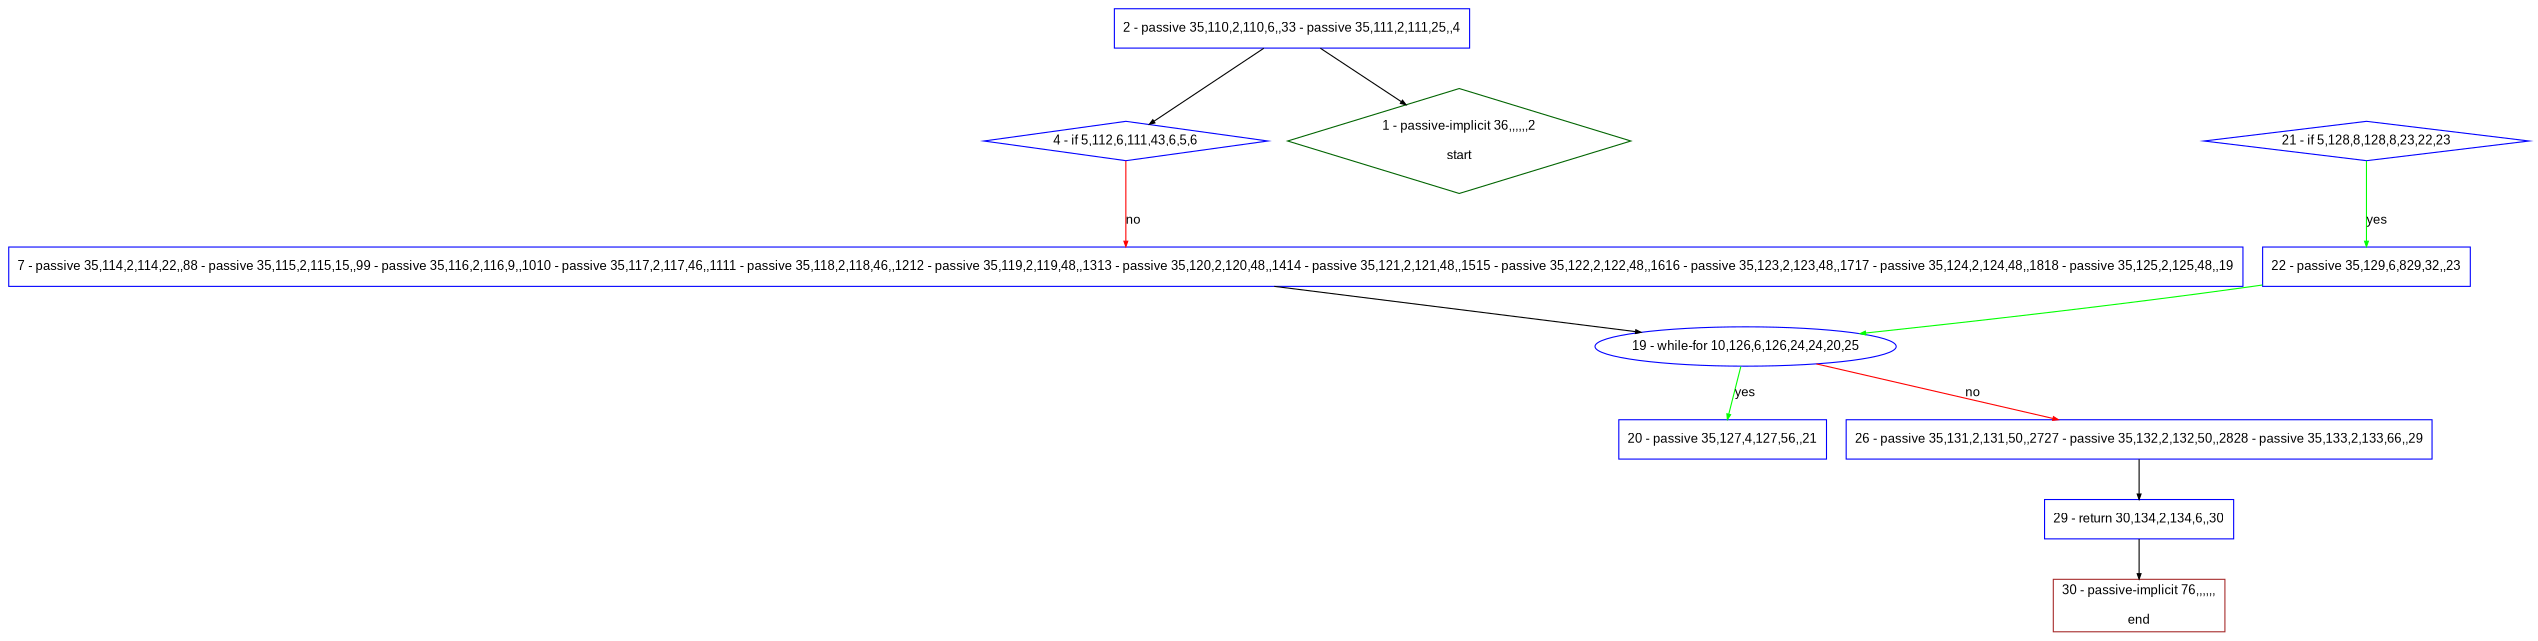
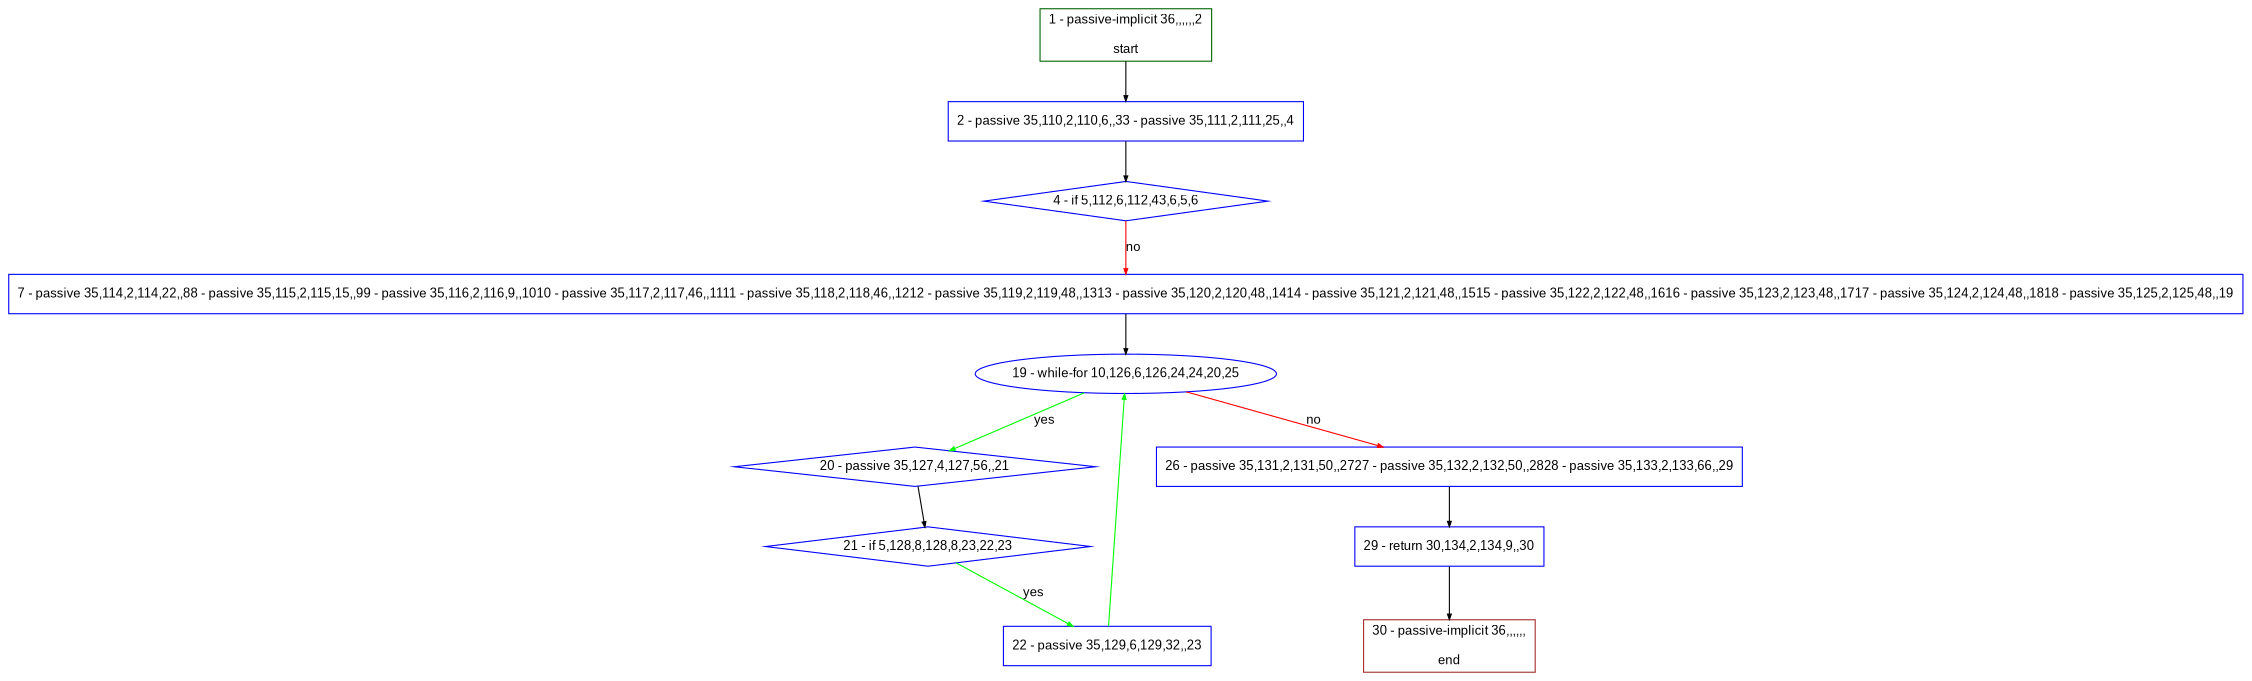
(1361, 75) -> (1126, 78)
(1126, 141) -> (1126, 201)
(1459, 141) -> (1126, 35)
(2366, 267) -> (1107, 646)
(1723, 439) -> (915, 467)
none -> (921, 504)
(2139, 519) -> (1449, 547)
(2139, 606) -> (1449, 646)
